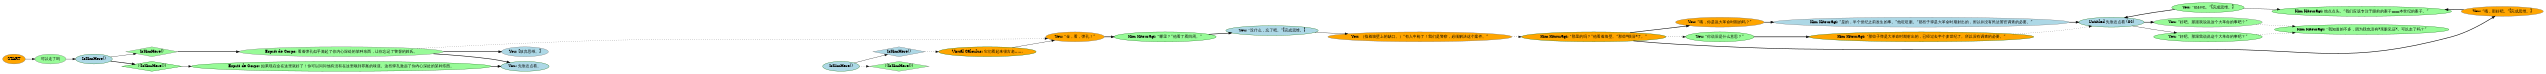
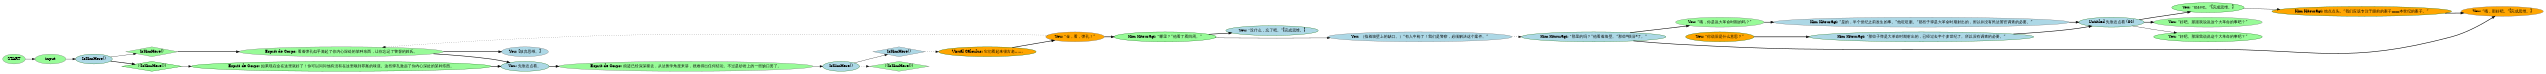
(2456, 10) -> (2453, 13)
(2362, 11) -> (2362, 11)
(2151, 13) -> (2163, 16)
(1720, 22) -> (1720, 22)
(2362, 30) -> none
(2051, 31) -> (2051, 31)
(1330, 33) -> (1271, 38)
(1420, 37) -> (1420, 37)
(1594, 37) -> (1594, 37)
(1674, 37) -> none
(1720, 37) -> (1720, 37)
(1921, 37) -> (1921, 37)
(731, 39) -> (716, 34)
(1032, 44) -> (1032, 44)
(14, 59) -> (14, 59)
(50, 59) -> (50, 59)
none -> (686, 66)
